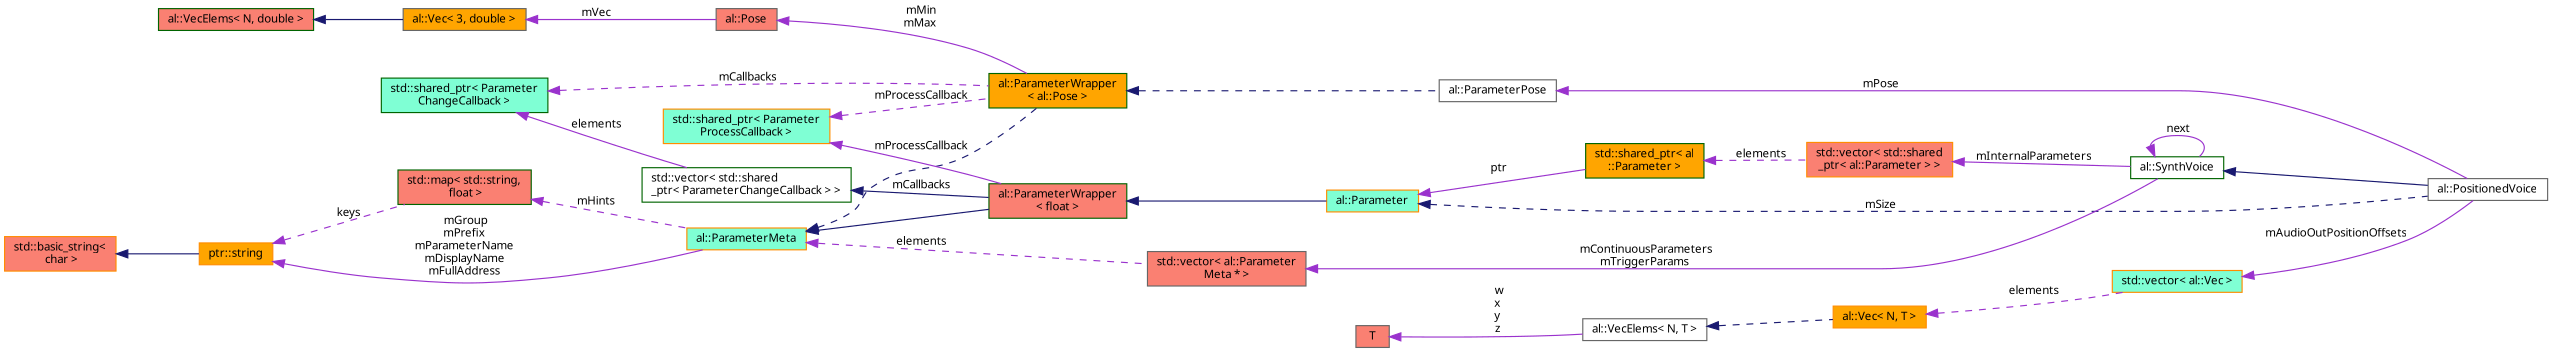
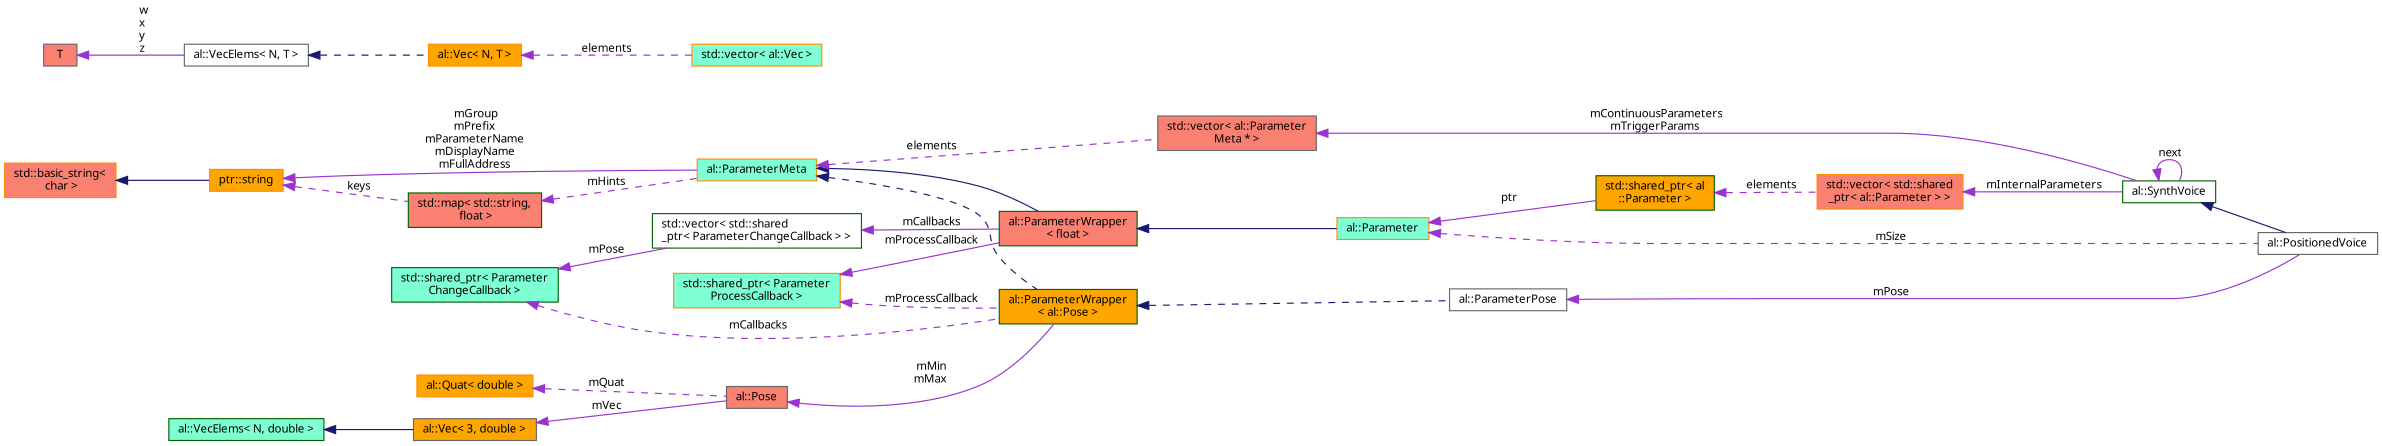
(236, 20) -> (246, 430)
(595, 125) -> (605, 250)
(926, 194) -> (936, 230)
(1929, 211) -> (1849, 244)
(2369, 253) -> none
none -> (475, 386)
